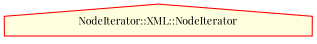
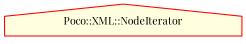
(158, 22) -> (123, 22)
